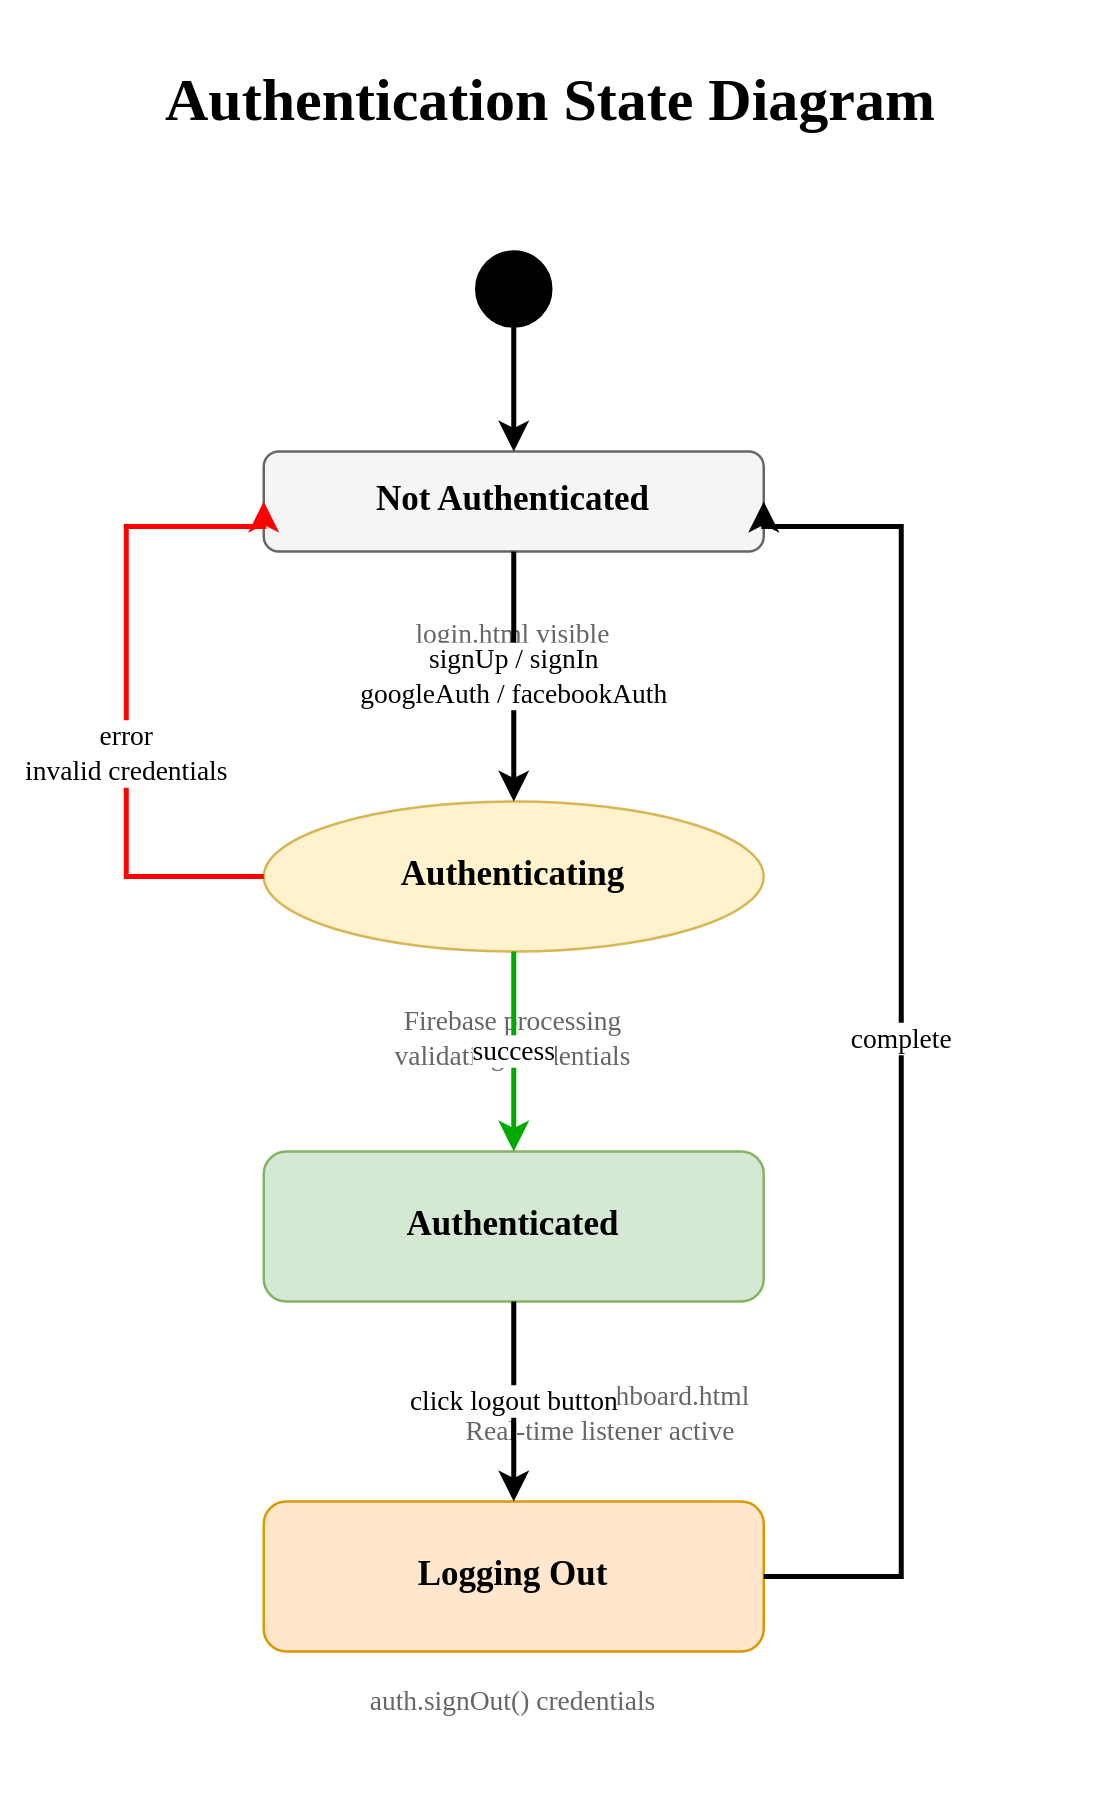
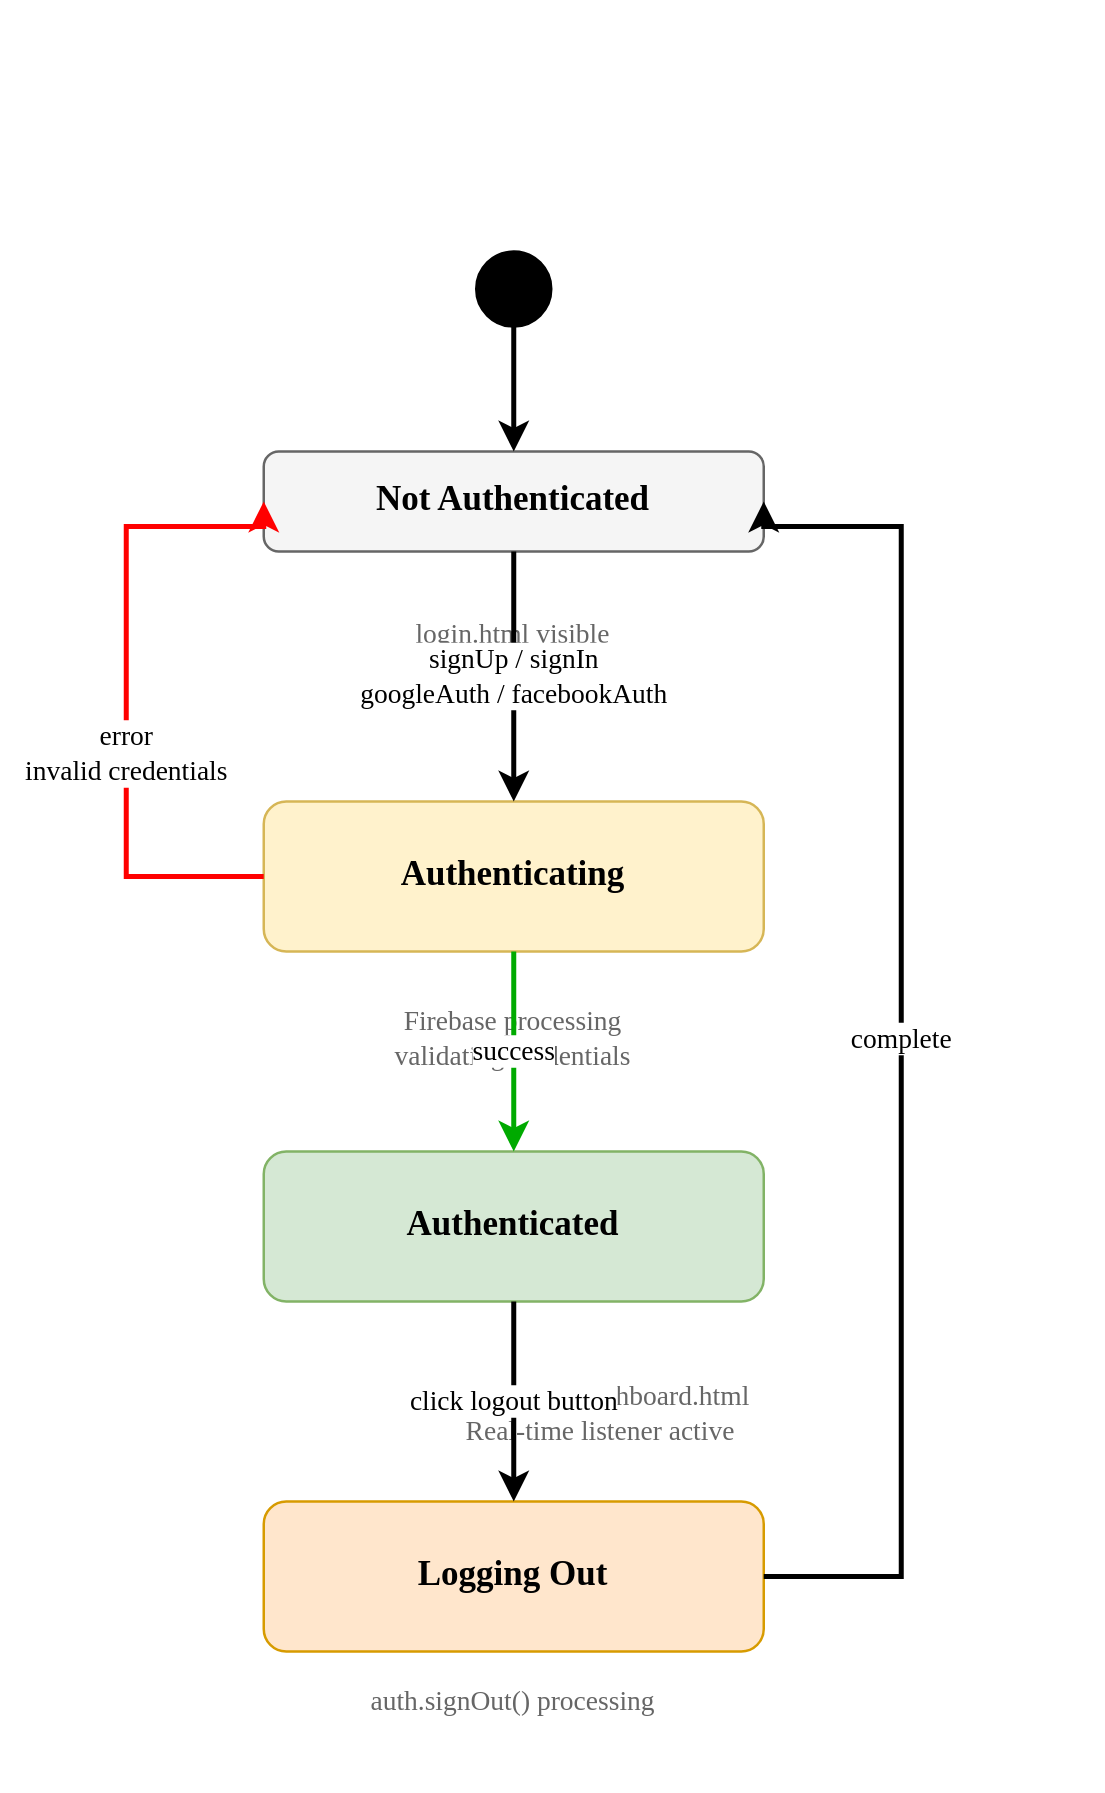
(551, 101) -> none
(514, 876) -> (514, 876)
(514, 1701) -> (514, 1701)
